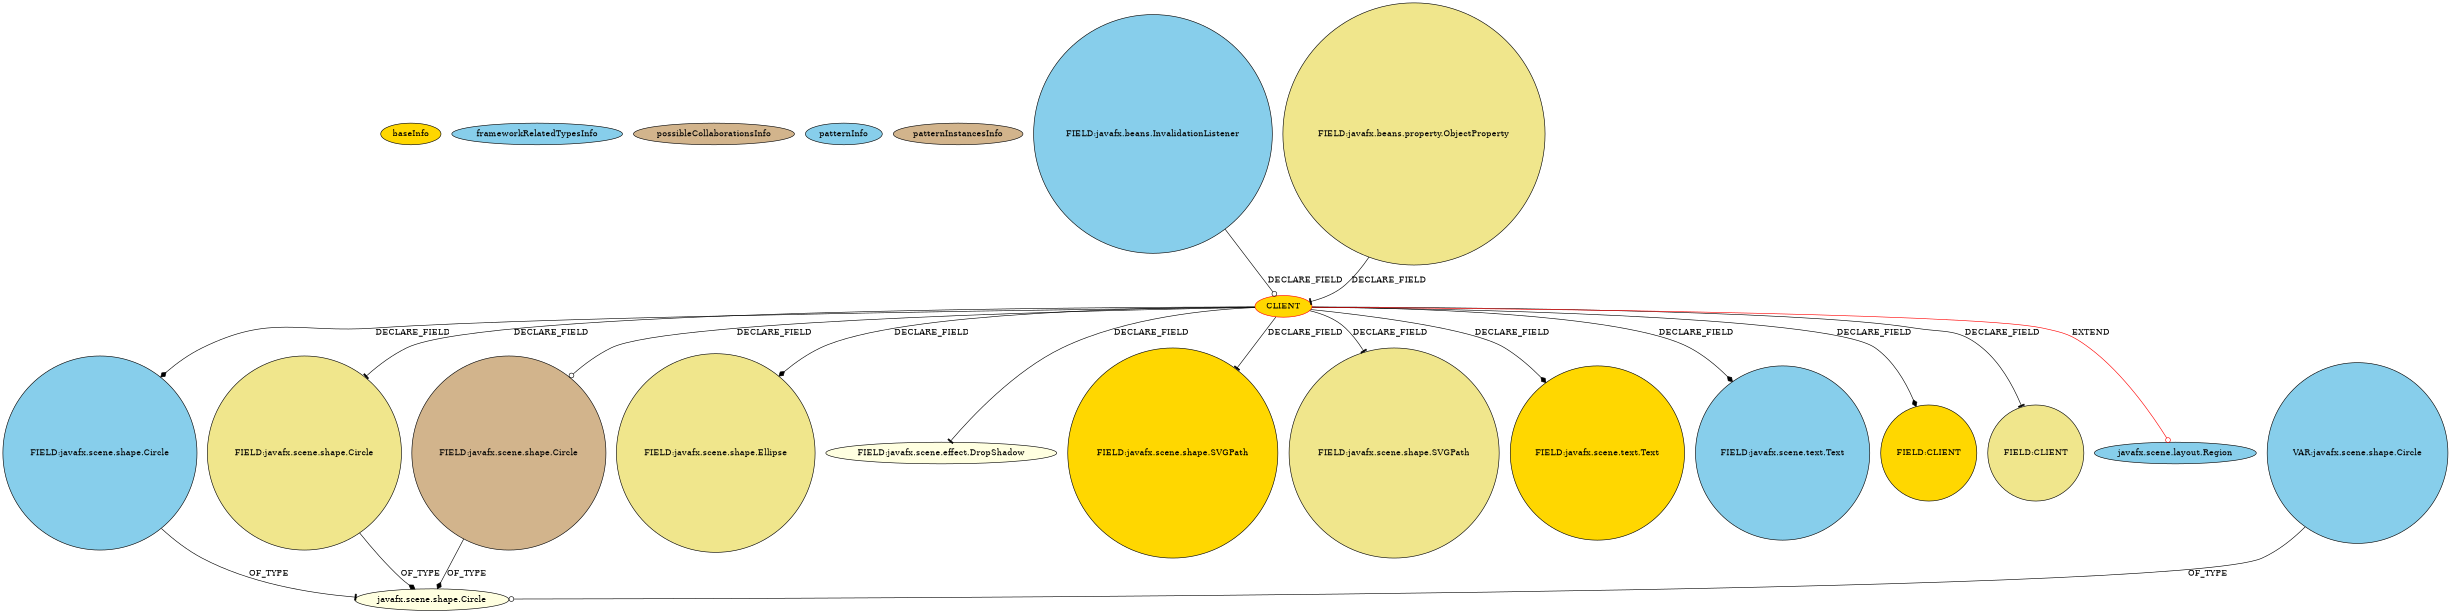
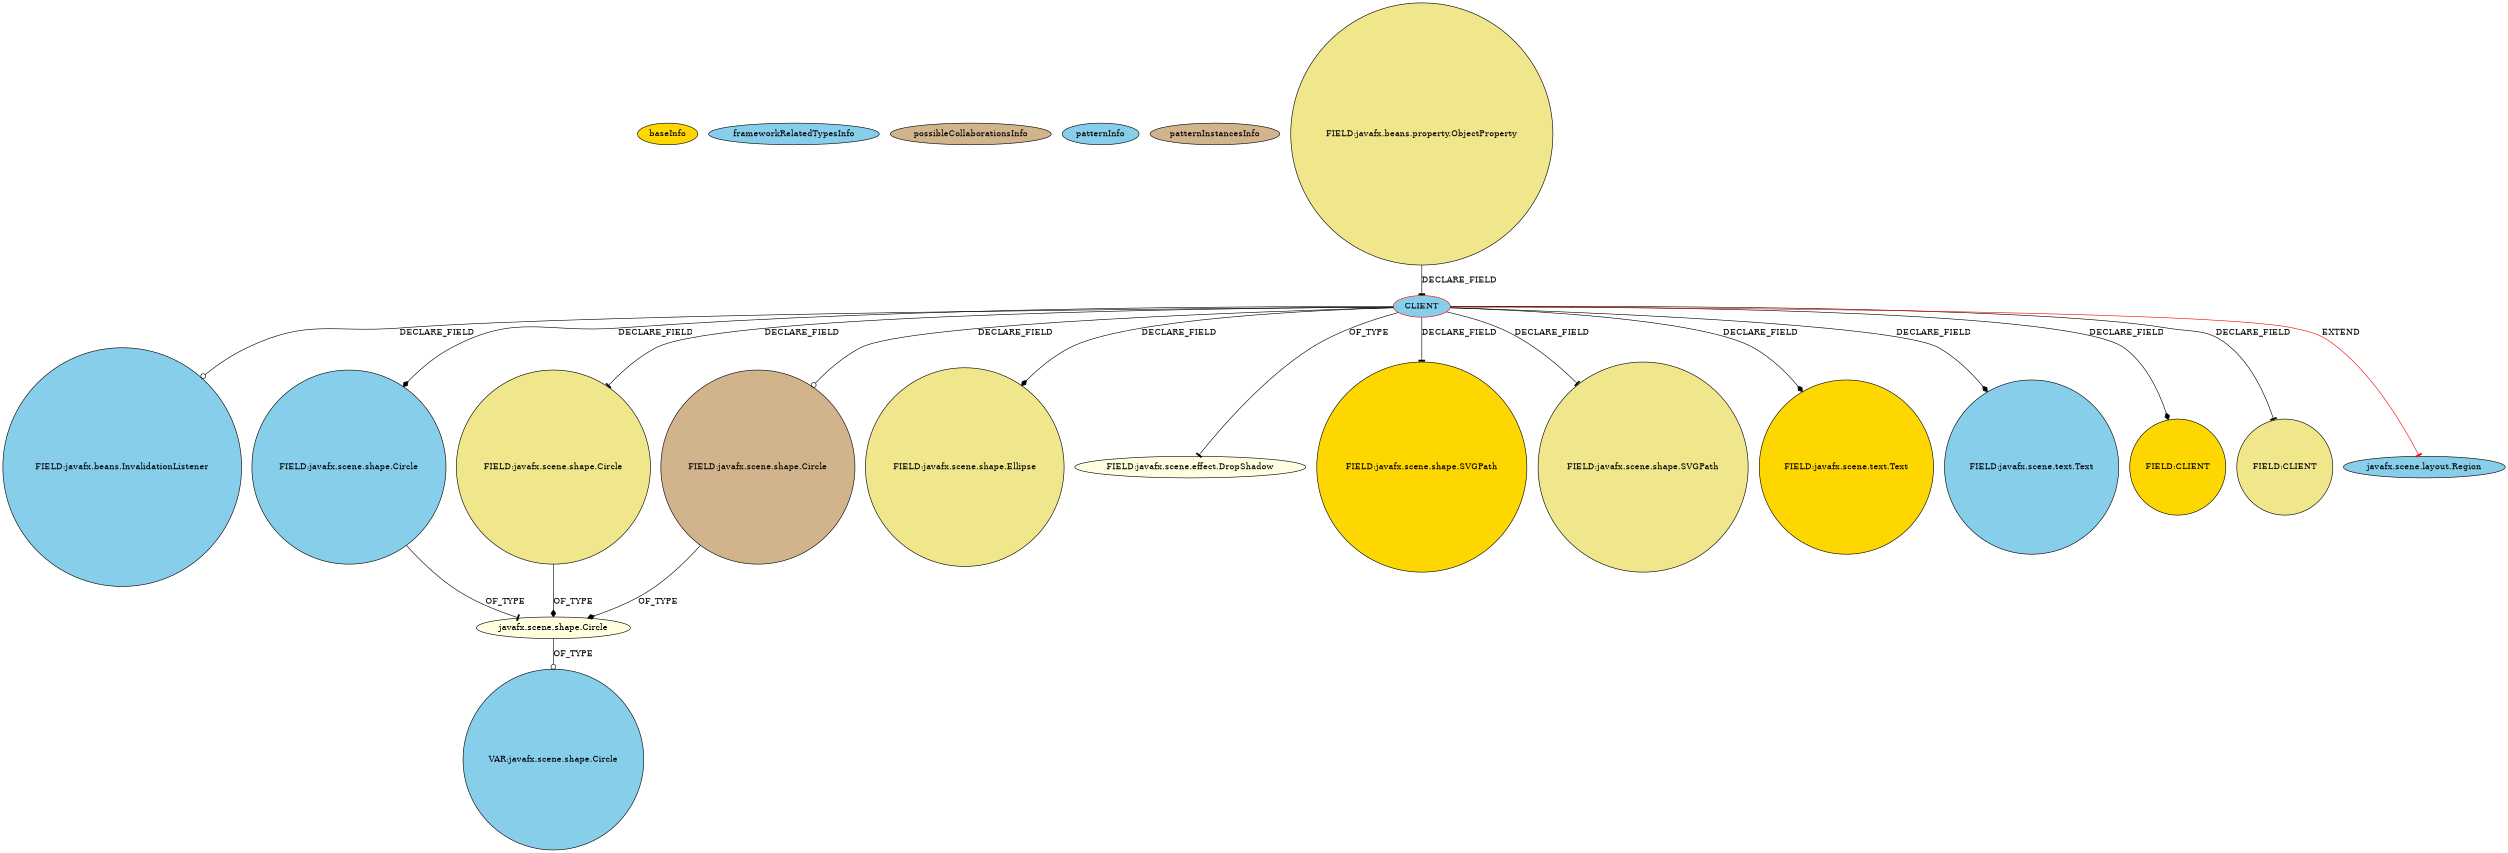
(1249, 260) -> (764, 315)
(1283, 306) -> (1422, 306)
(1808, 315) -> (2066, 314)
(1151, 333) -> (1369, 333)
(1415, 593) -> (553, 651)
